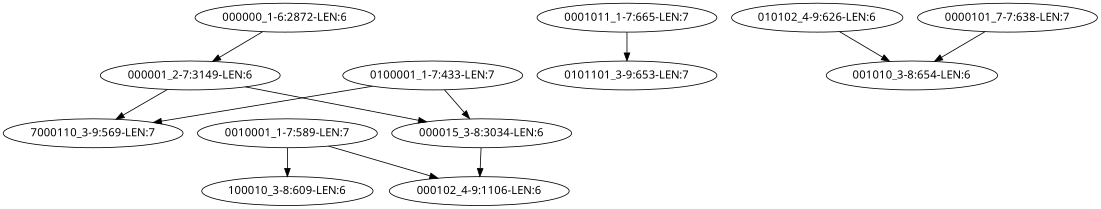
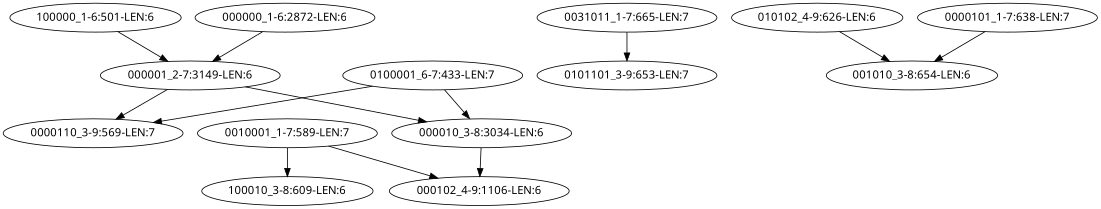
none -> (96, 18)
(627, 18) -> (627, 18)
(1007, 18) -> (1007, 18)
(433, 75) -> (433, 75)
(93, 133) -> (93, 133)
(482, 133) -> (482, 133)
